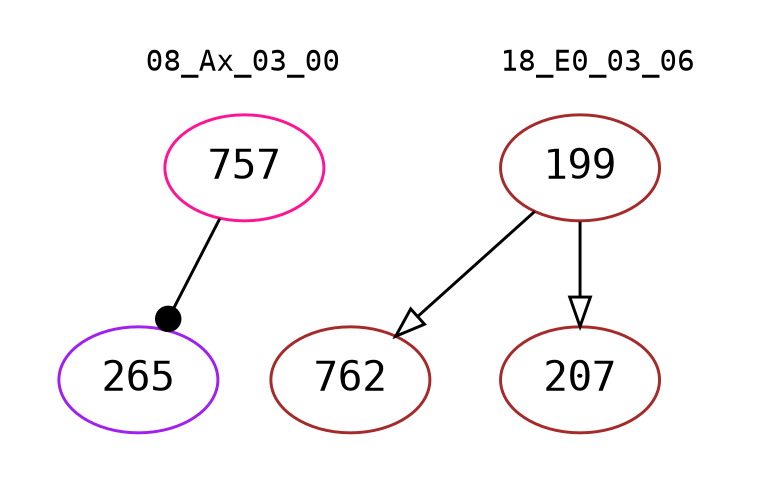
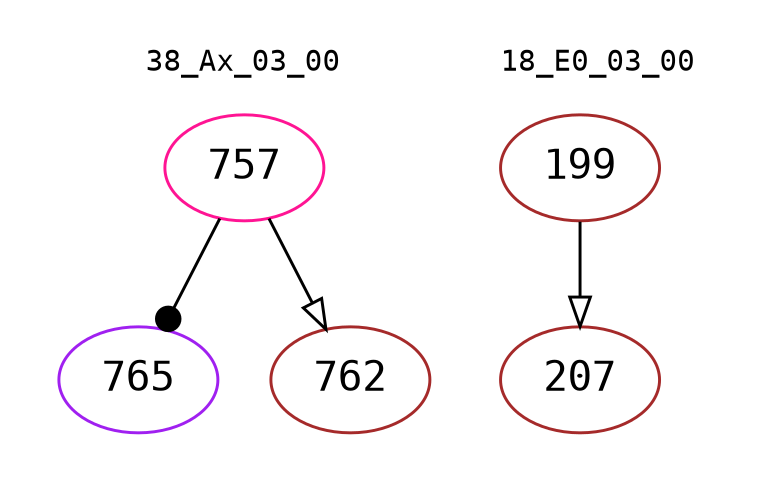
(244, 63) -> (244, 63)
(599, 63) -> (599, 63)
(497, 246) -> (291, 261)
(138, 380) -> (138, 380)
